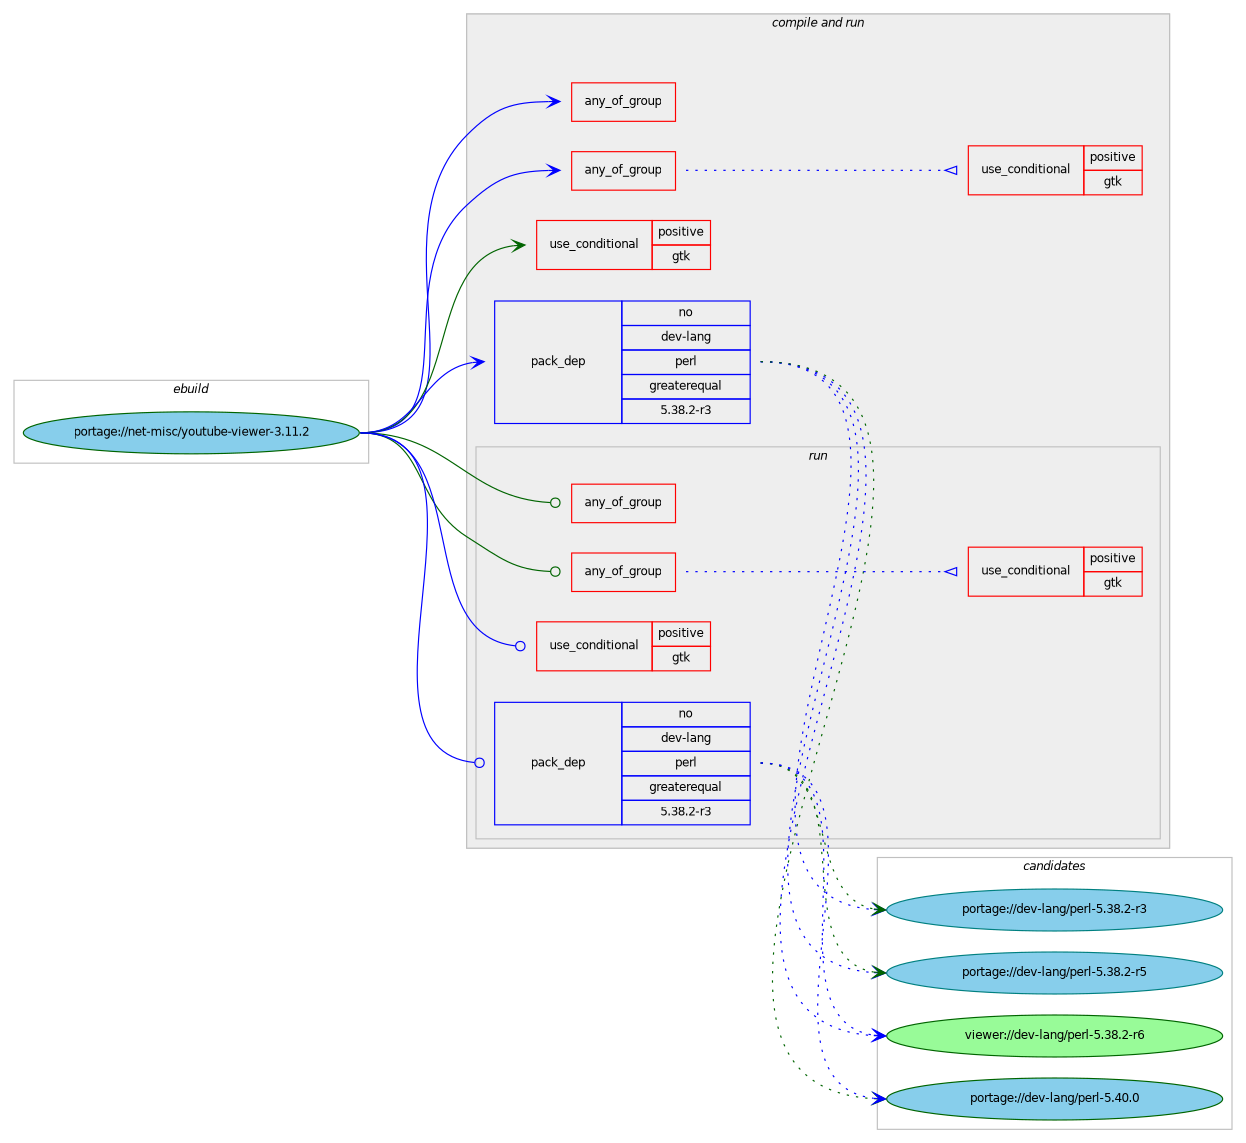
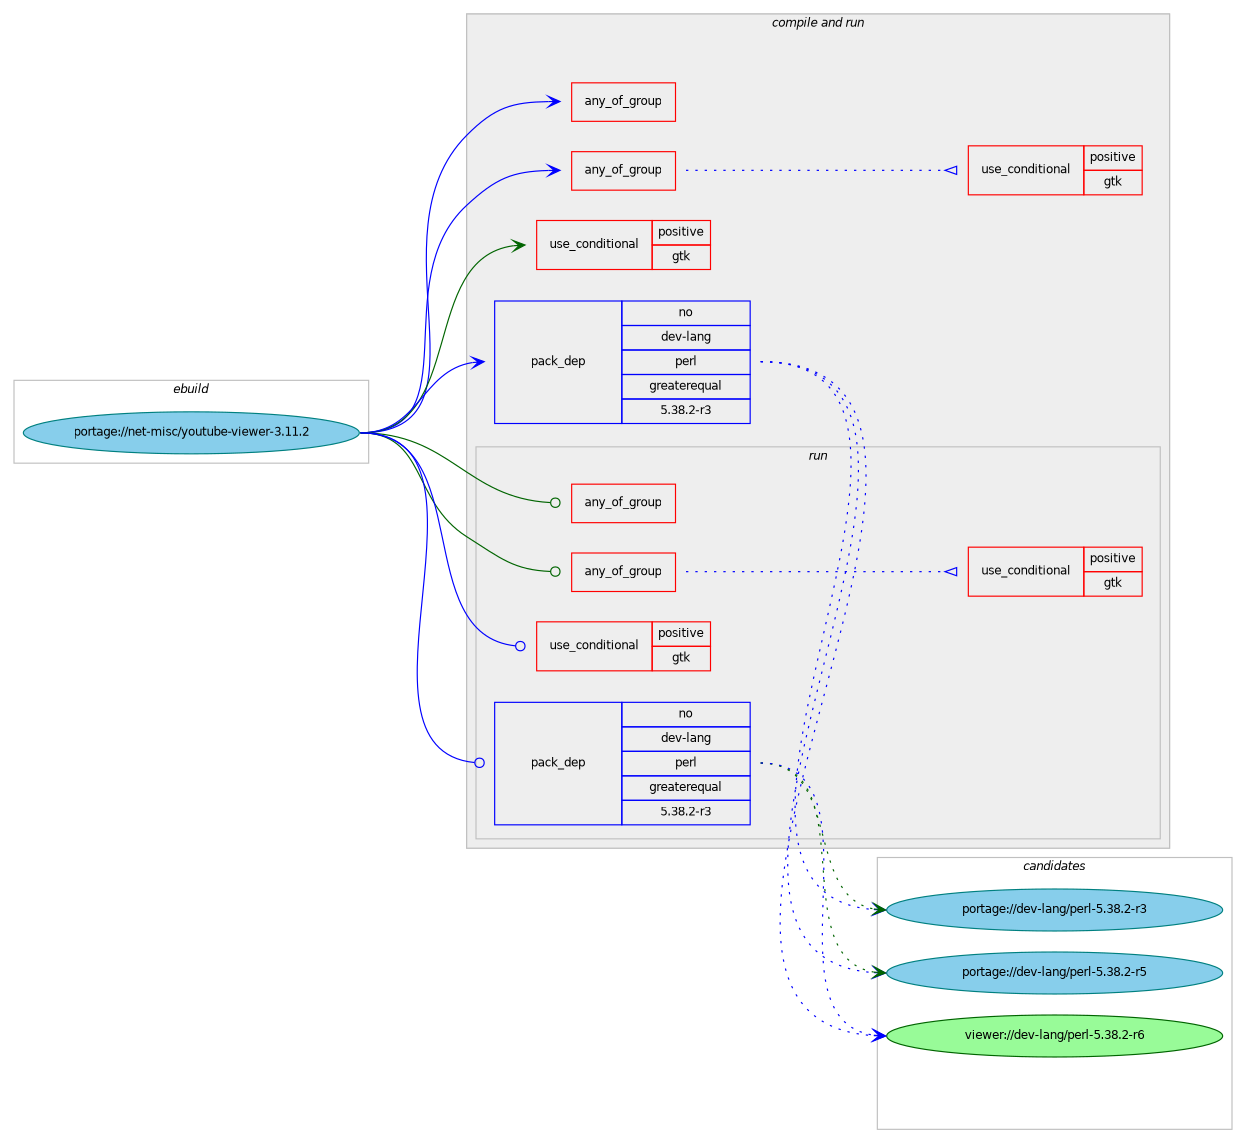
(191, 433) -> (191, 433)
(1055, 1099) -> none
